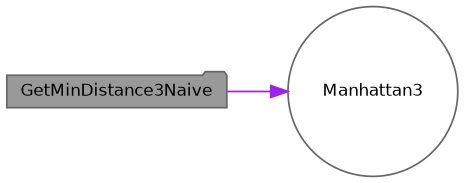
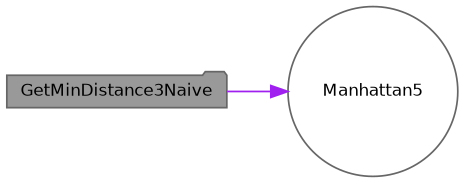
(373, 91) -> (373, 91)
